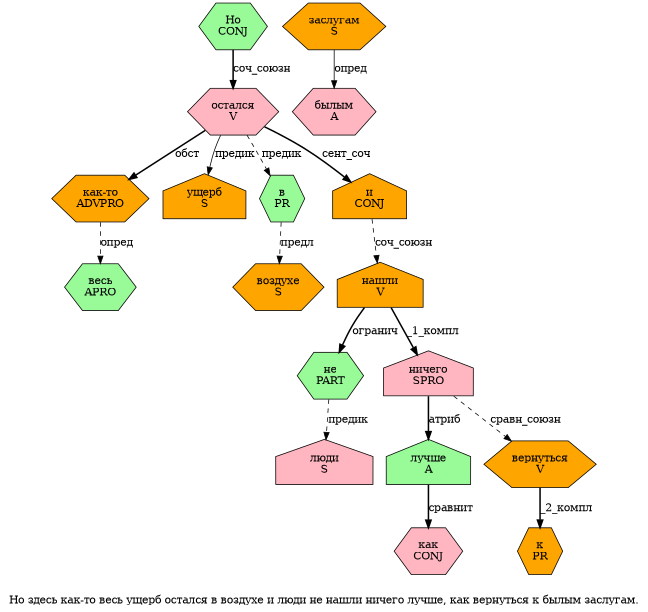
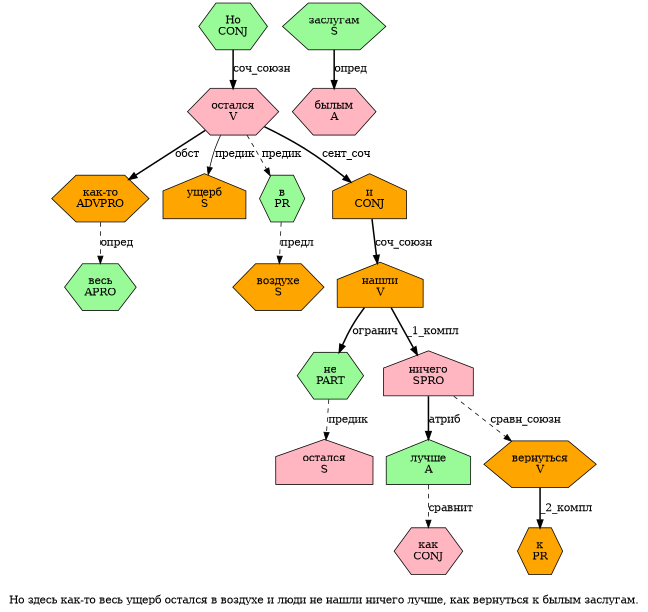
(334, 26) -> (334, 26)
(334, 65) -> (334, 65)
(374, 237) -> (374, 237)
(324, 464) -> (324, 464)
(428, 502) -> (428, 502)
